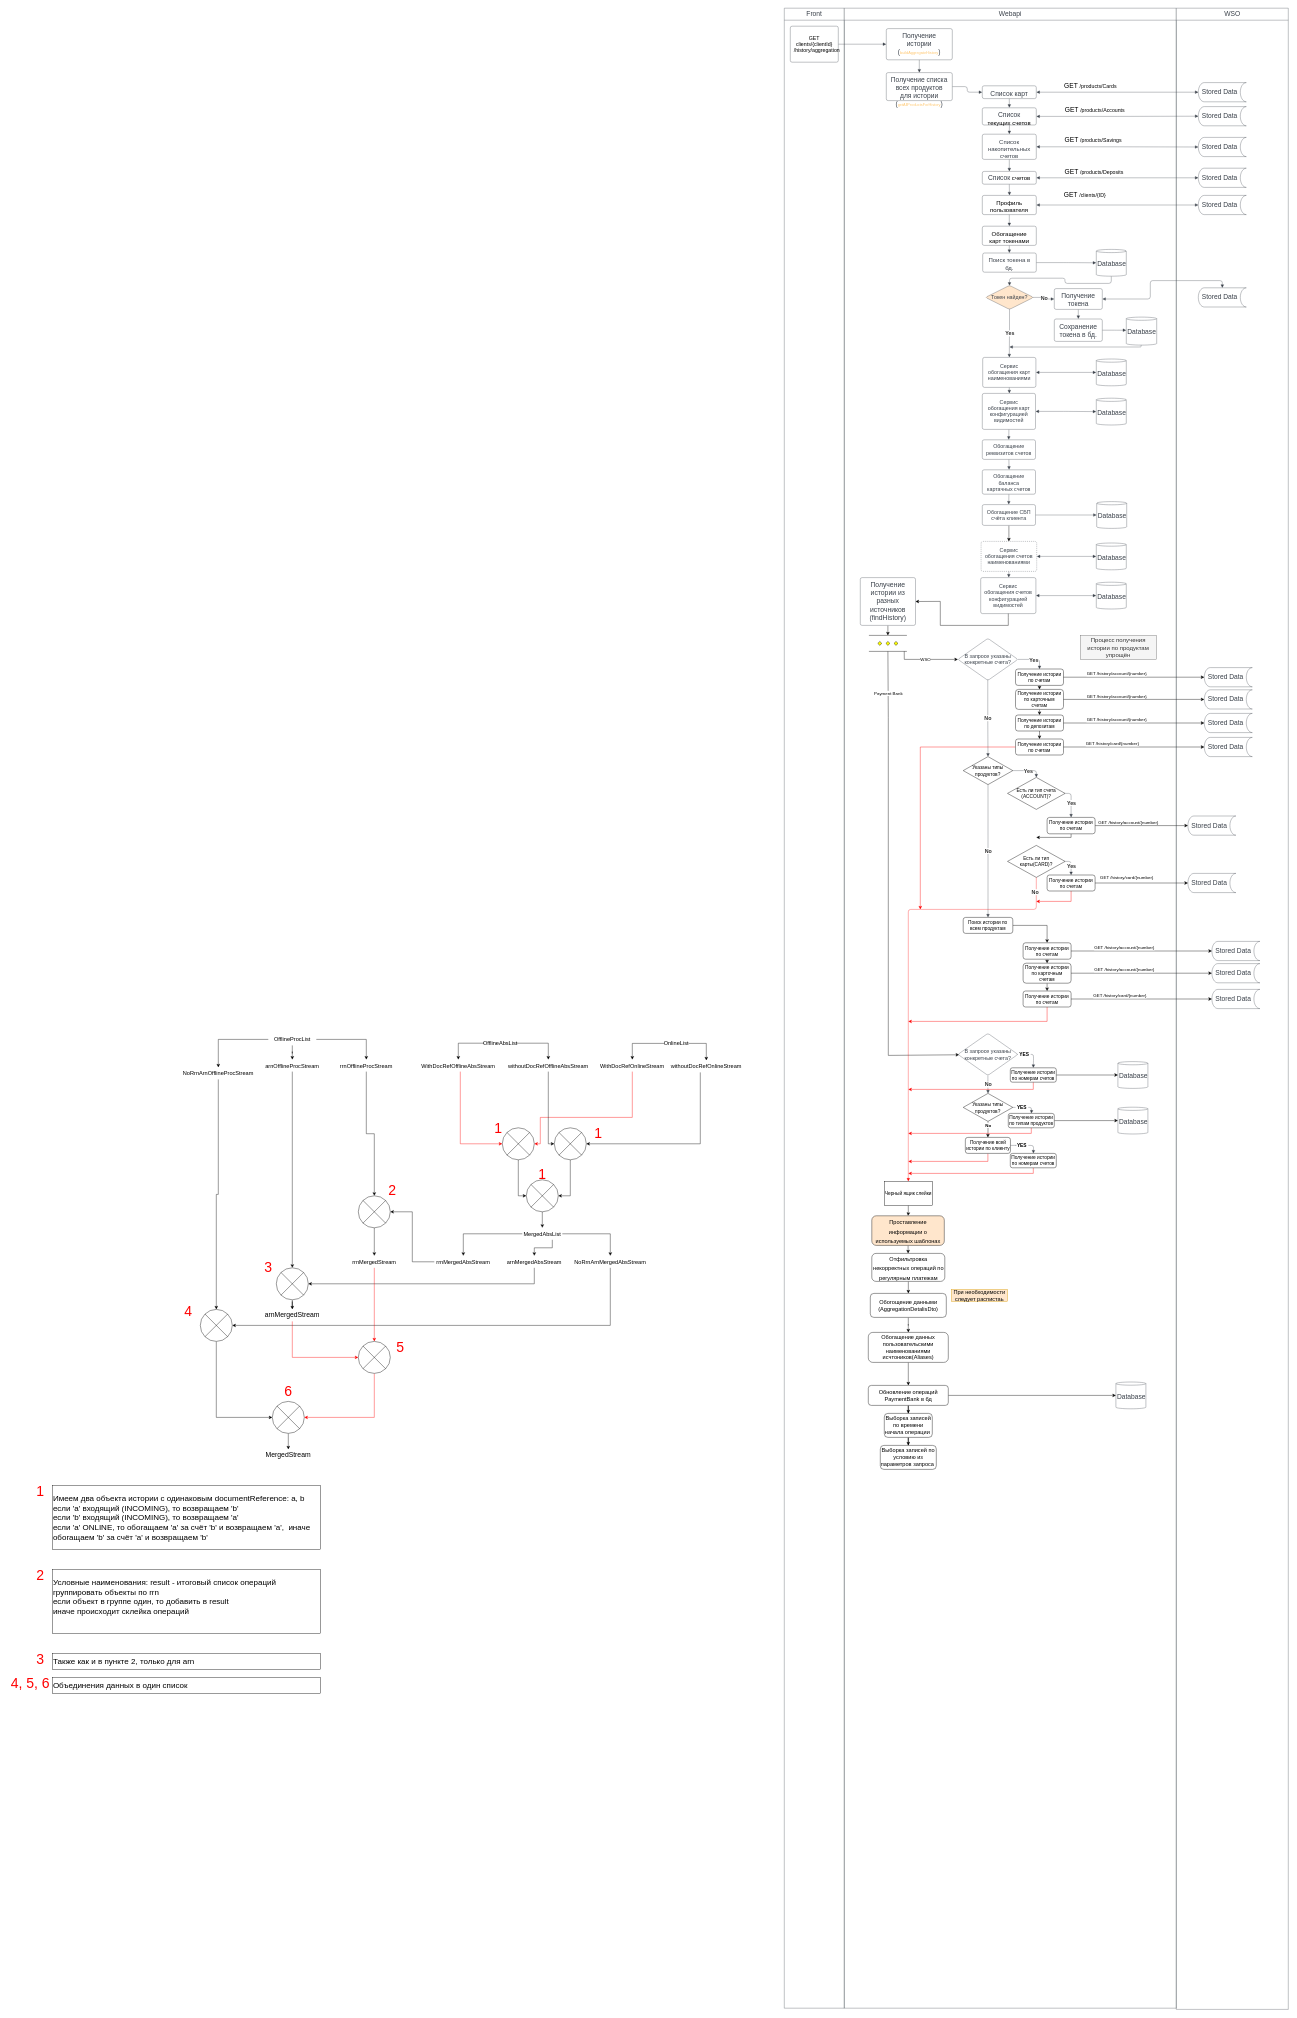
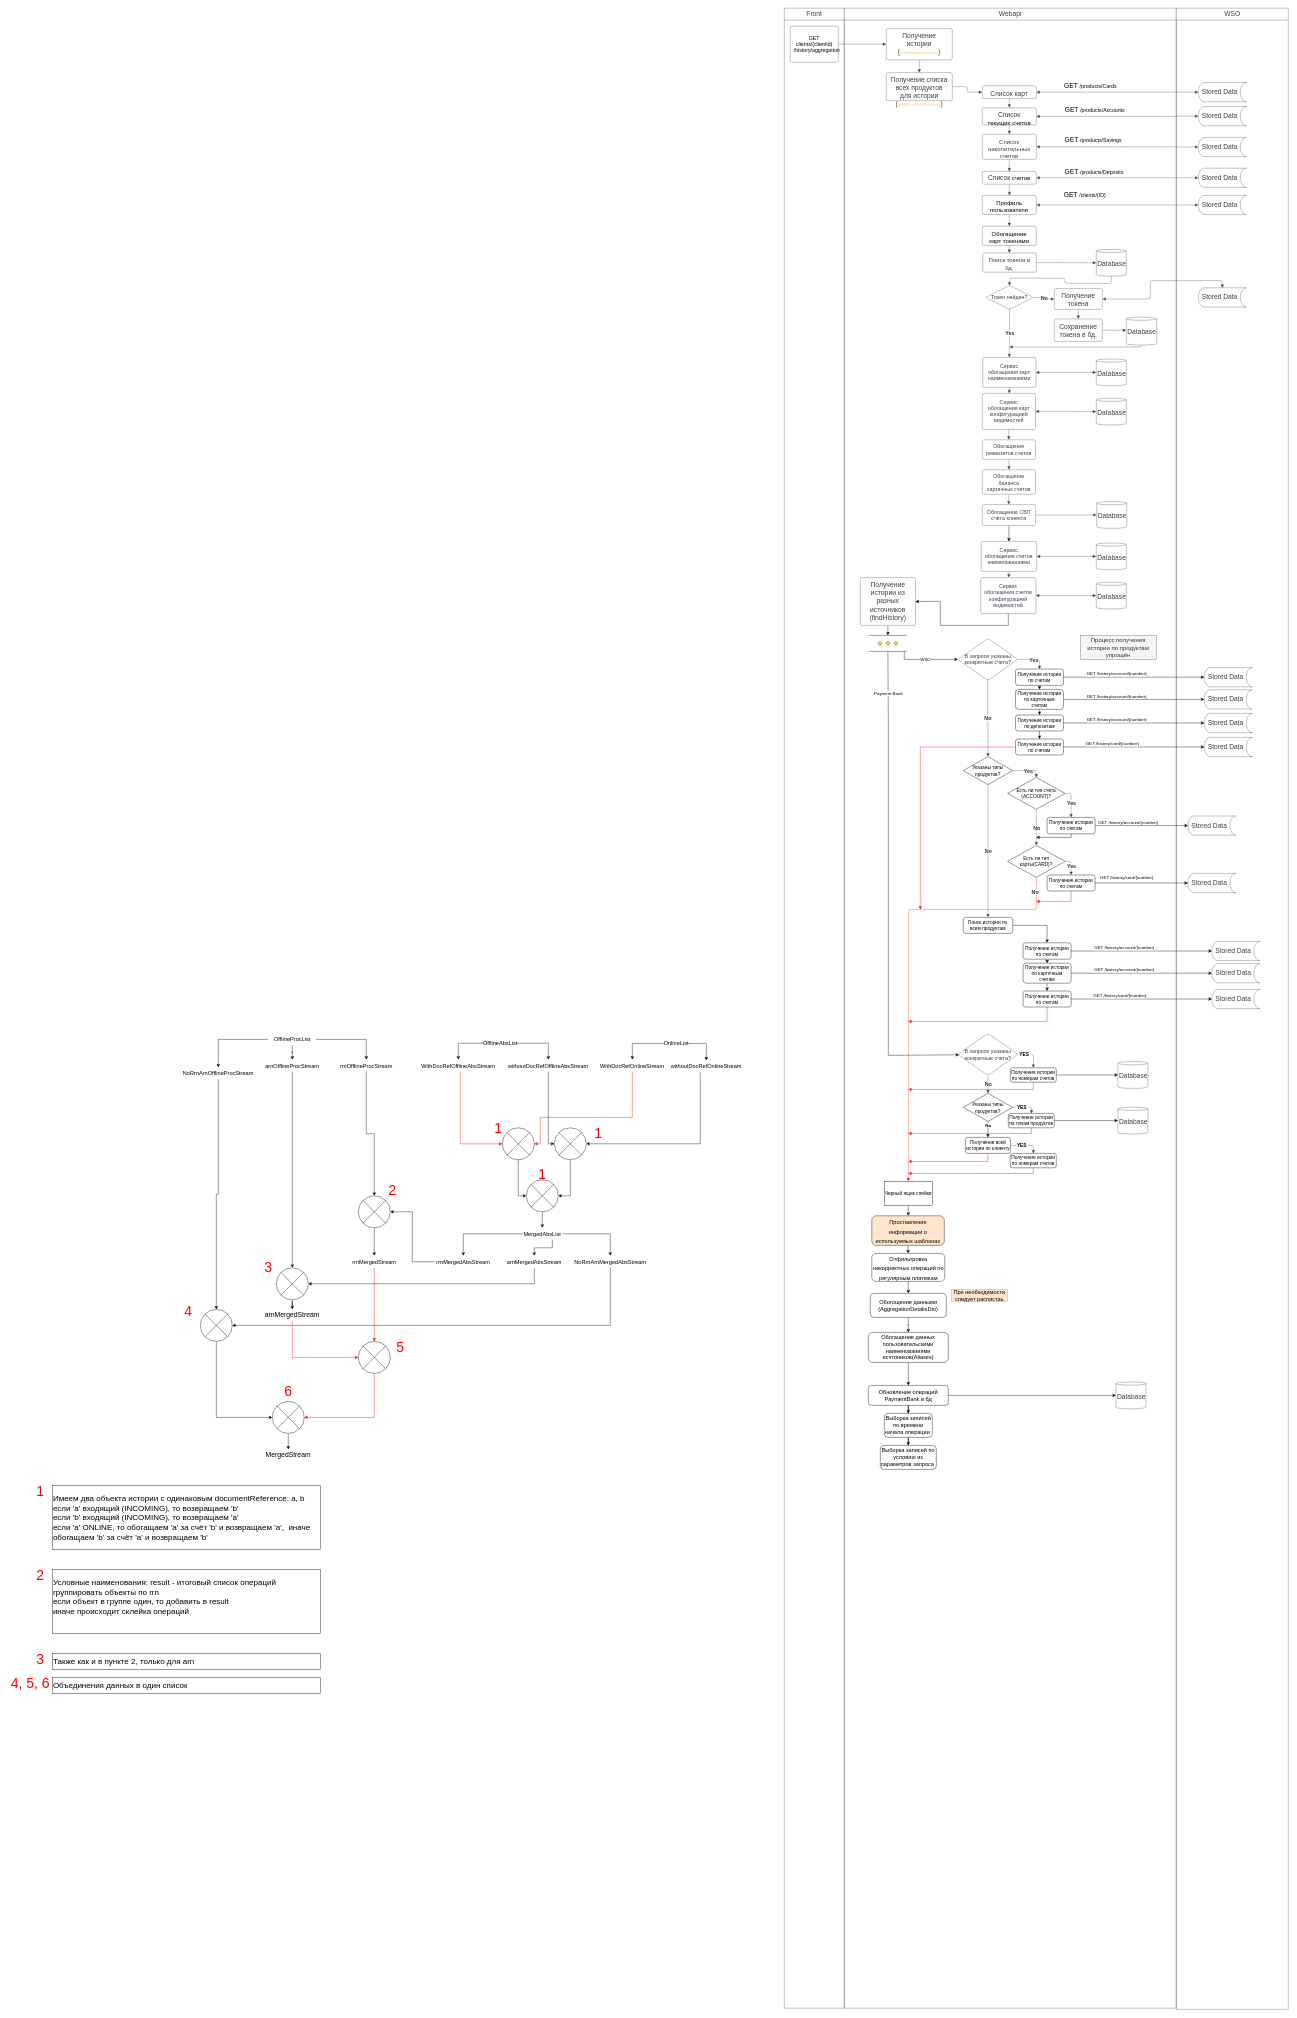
(1009, 297) -> (1009, 297)
(1009, 556) -> (1009, 556)
none -> (1036, 828)
